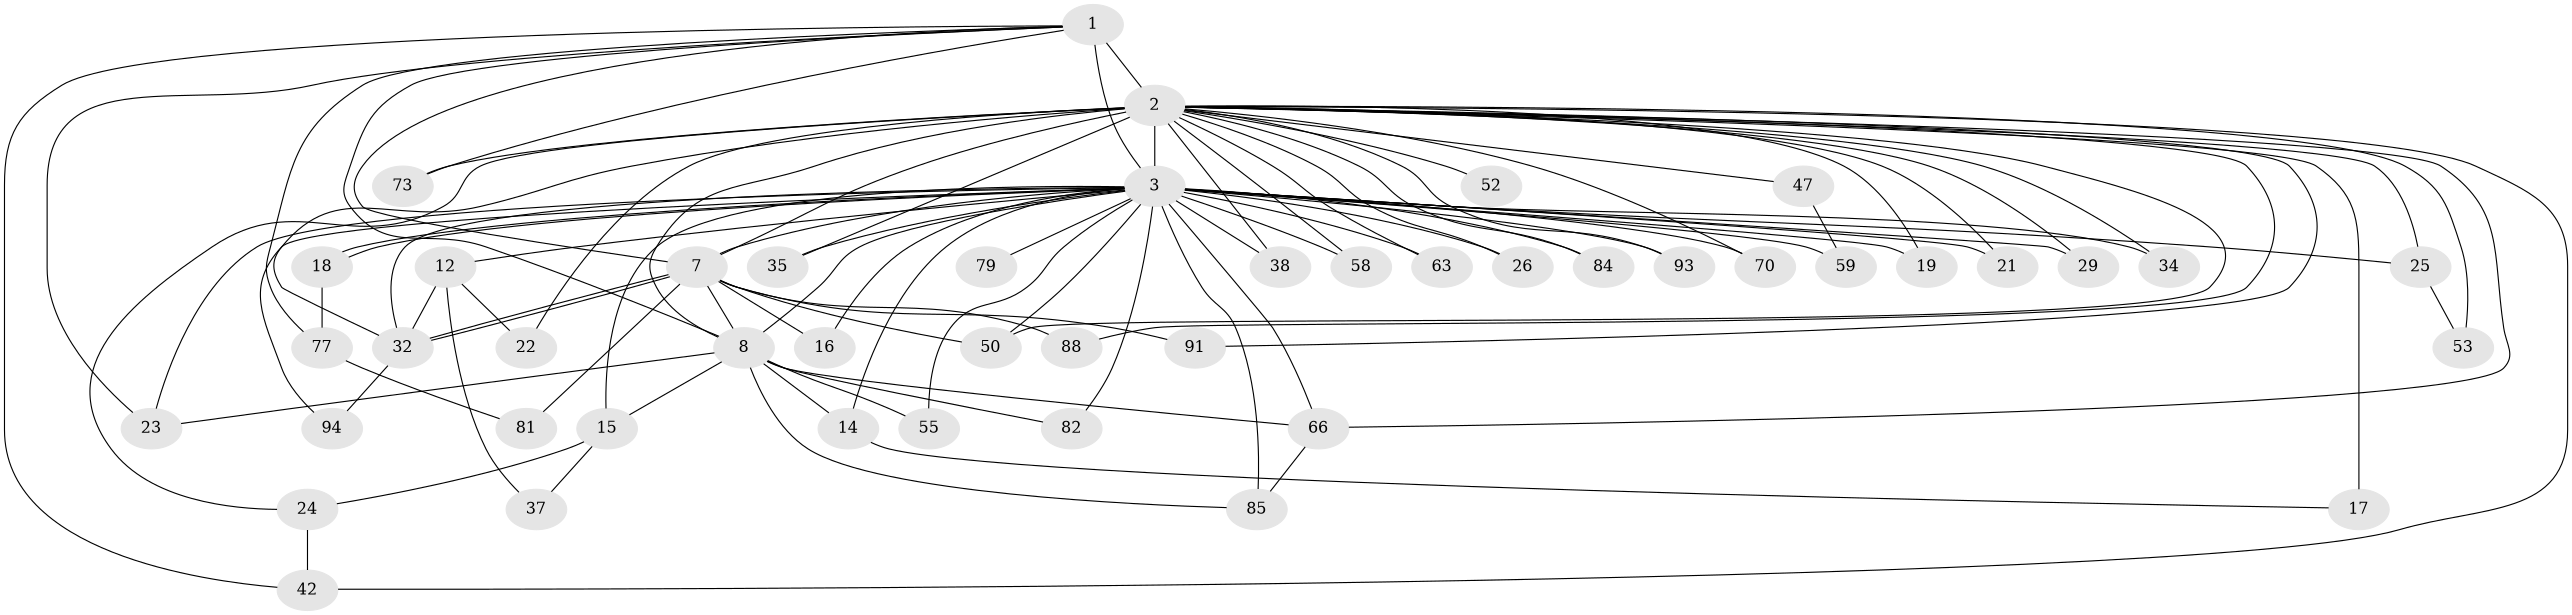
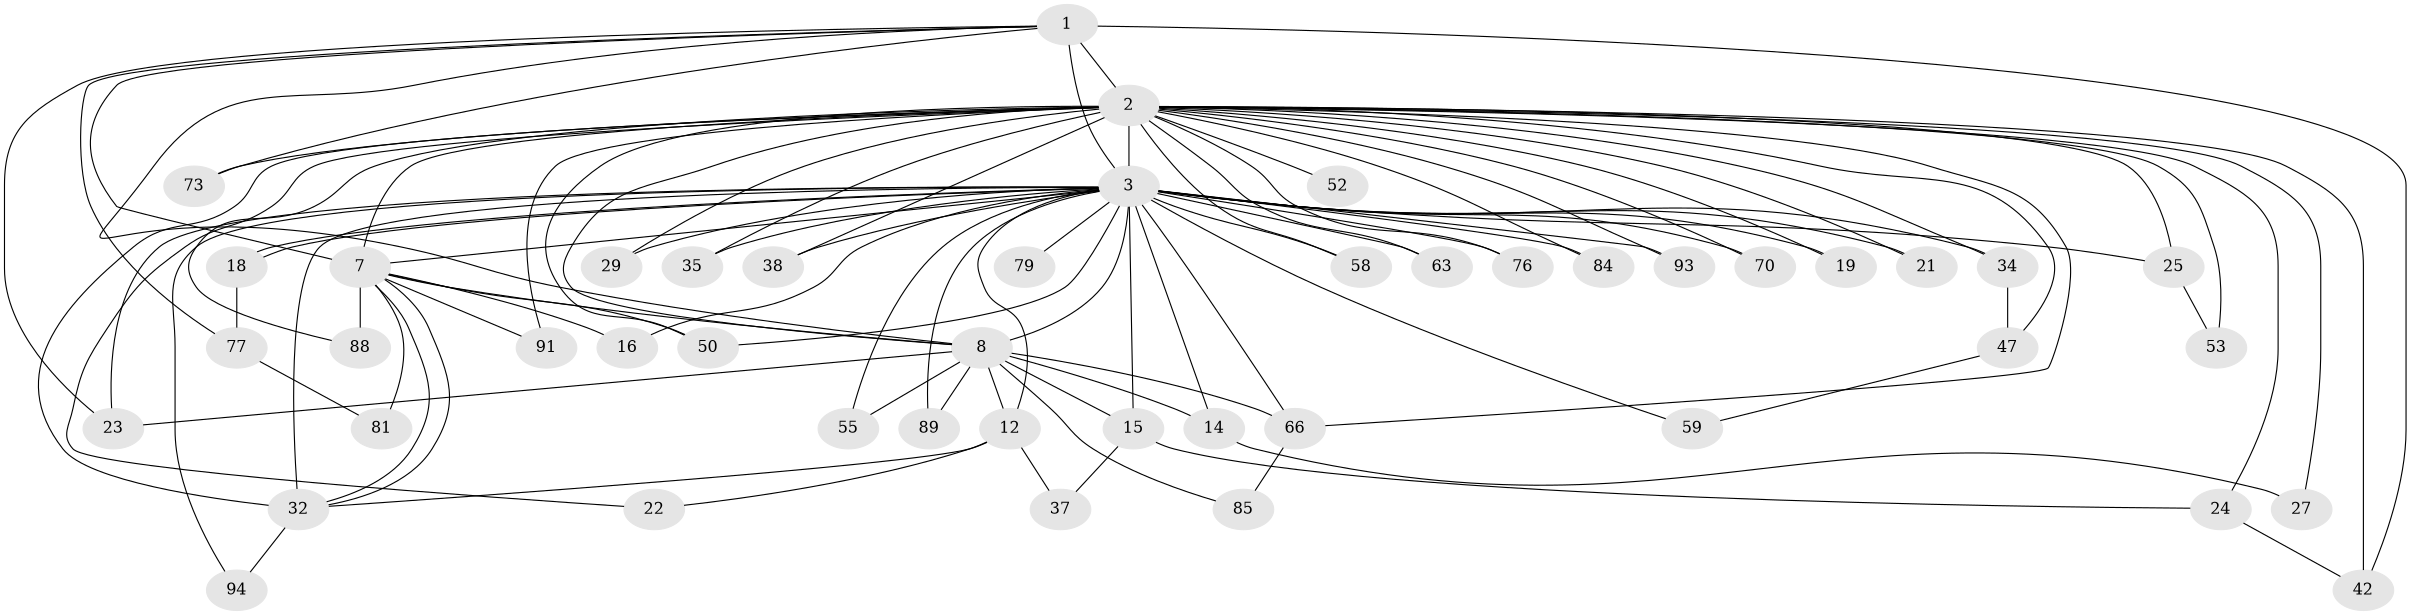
(1523, 267) -> (1523, 267)
none -> (2008, 308)
(1239, 337) -> none
none -> (996, 388)
(1072, 429) -> (929, 429)
(2359, 509) -> (2302, 509)
